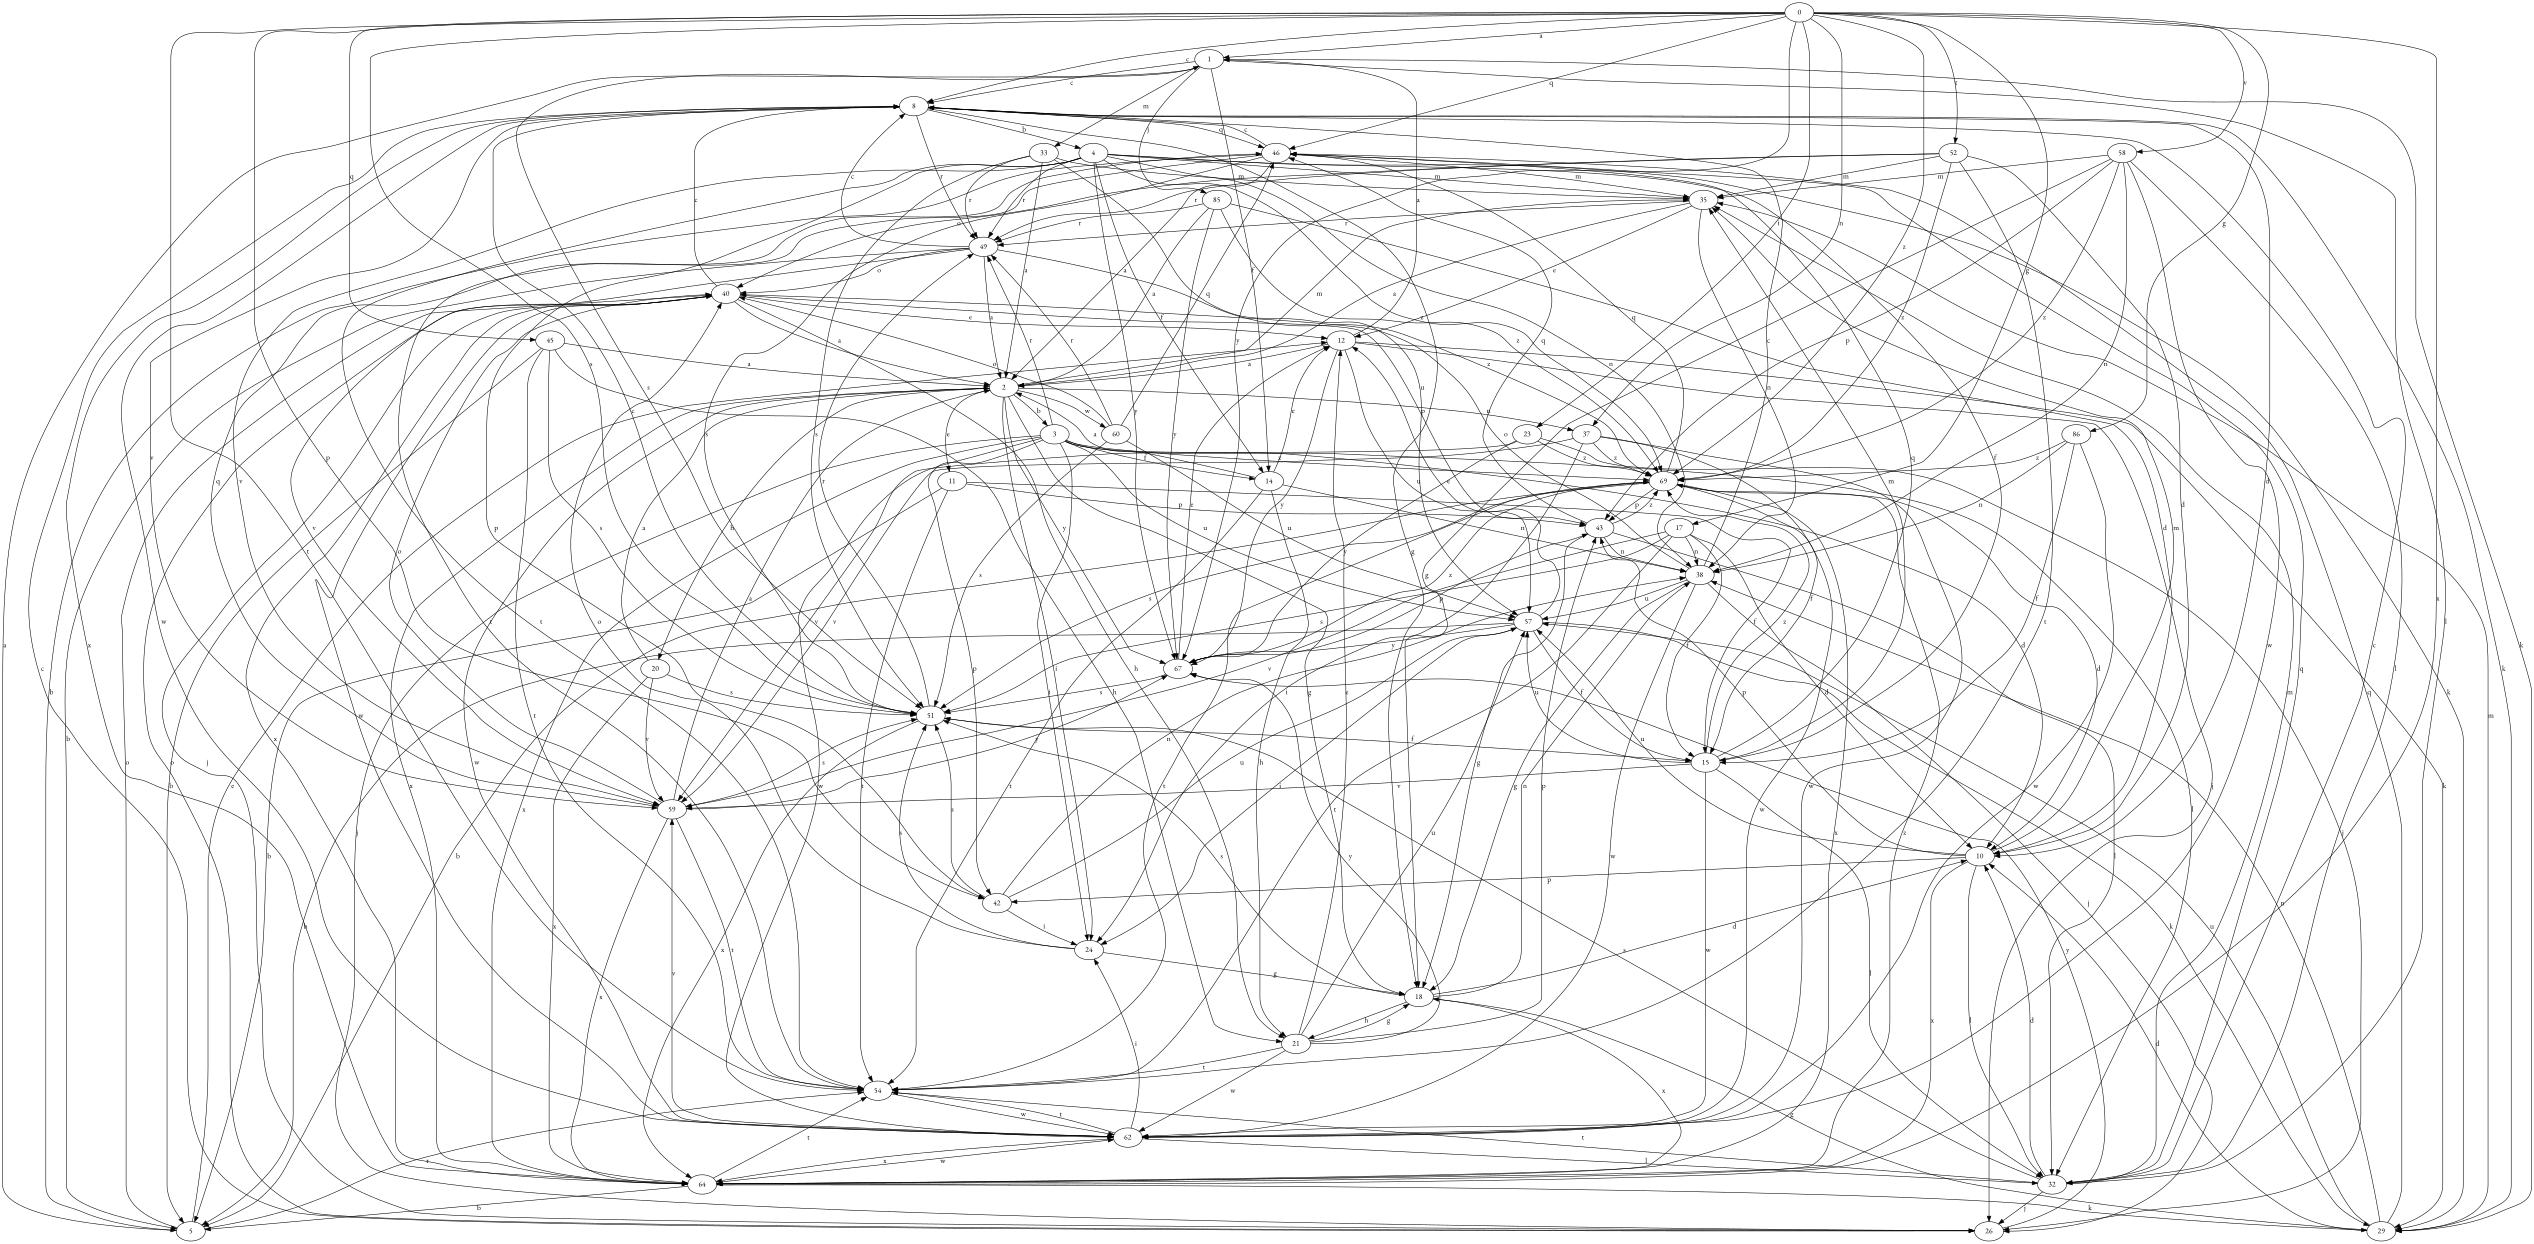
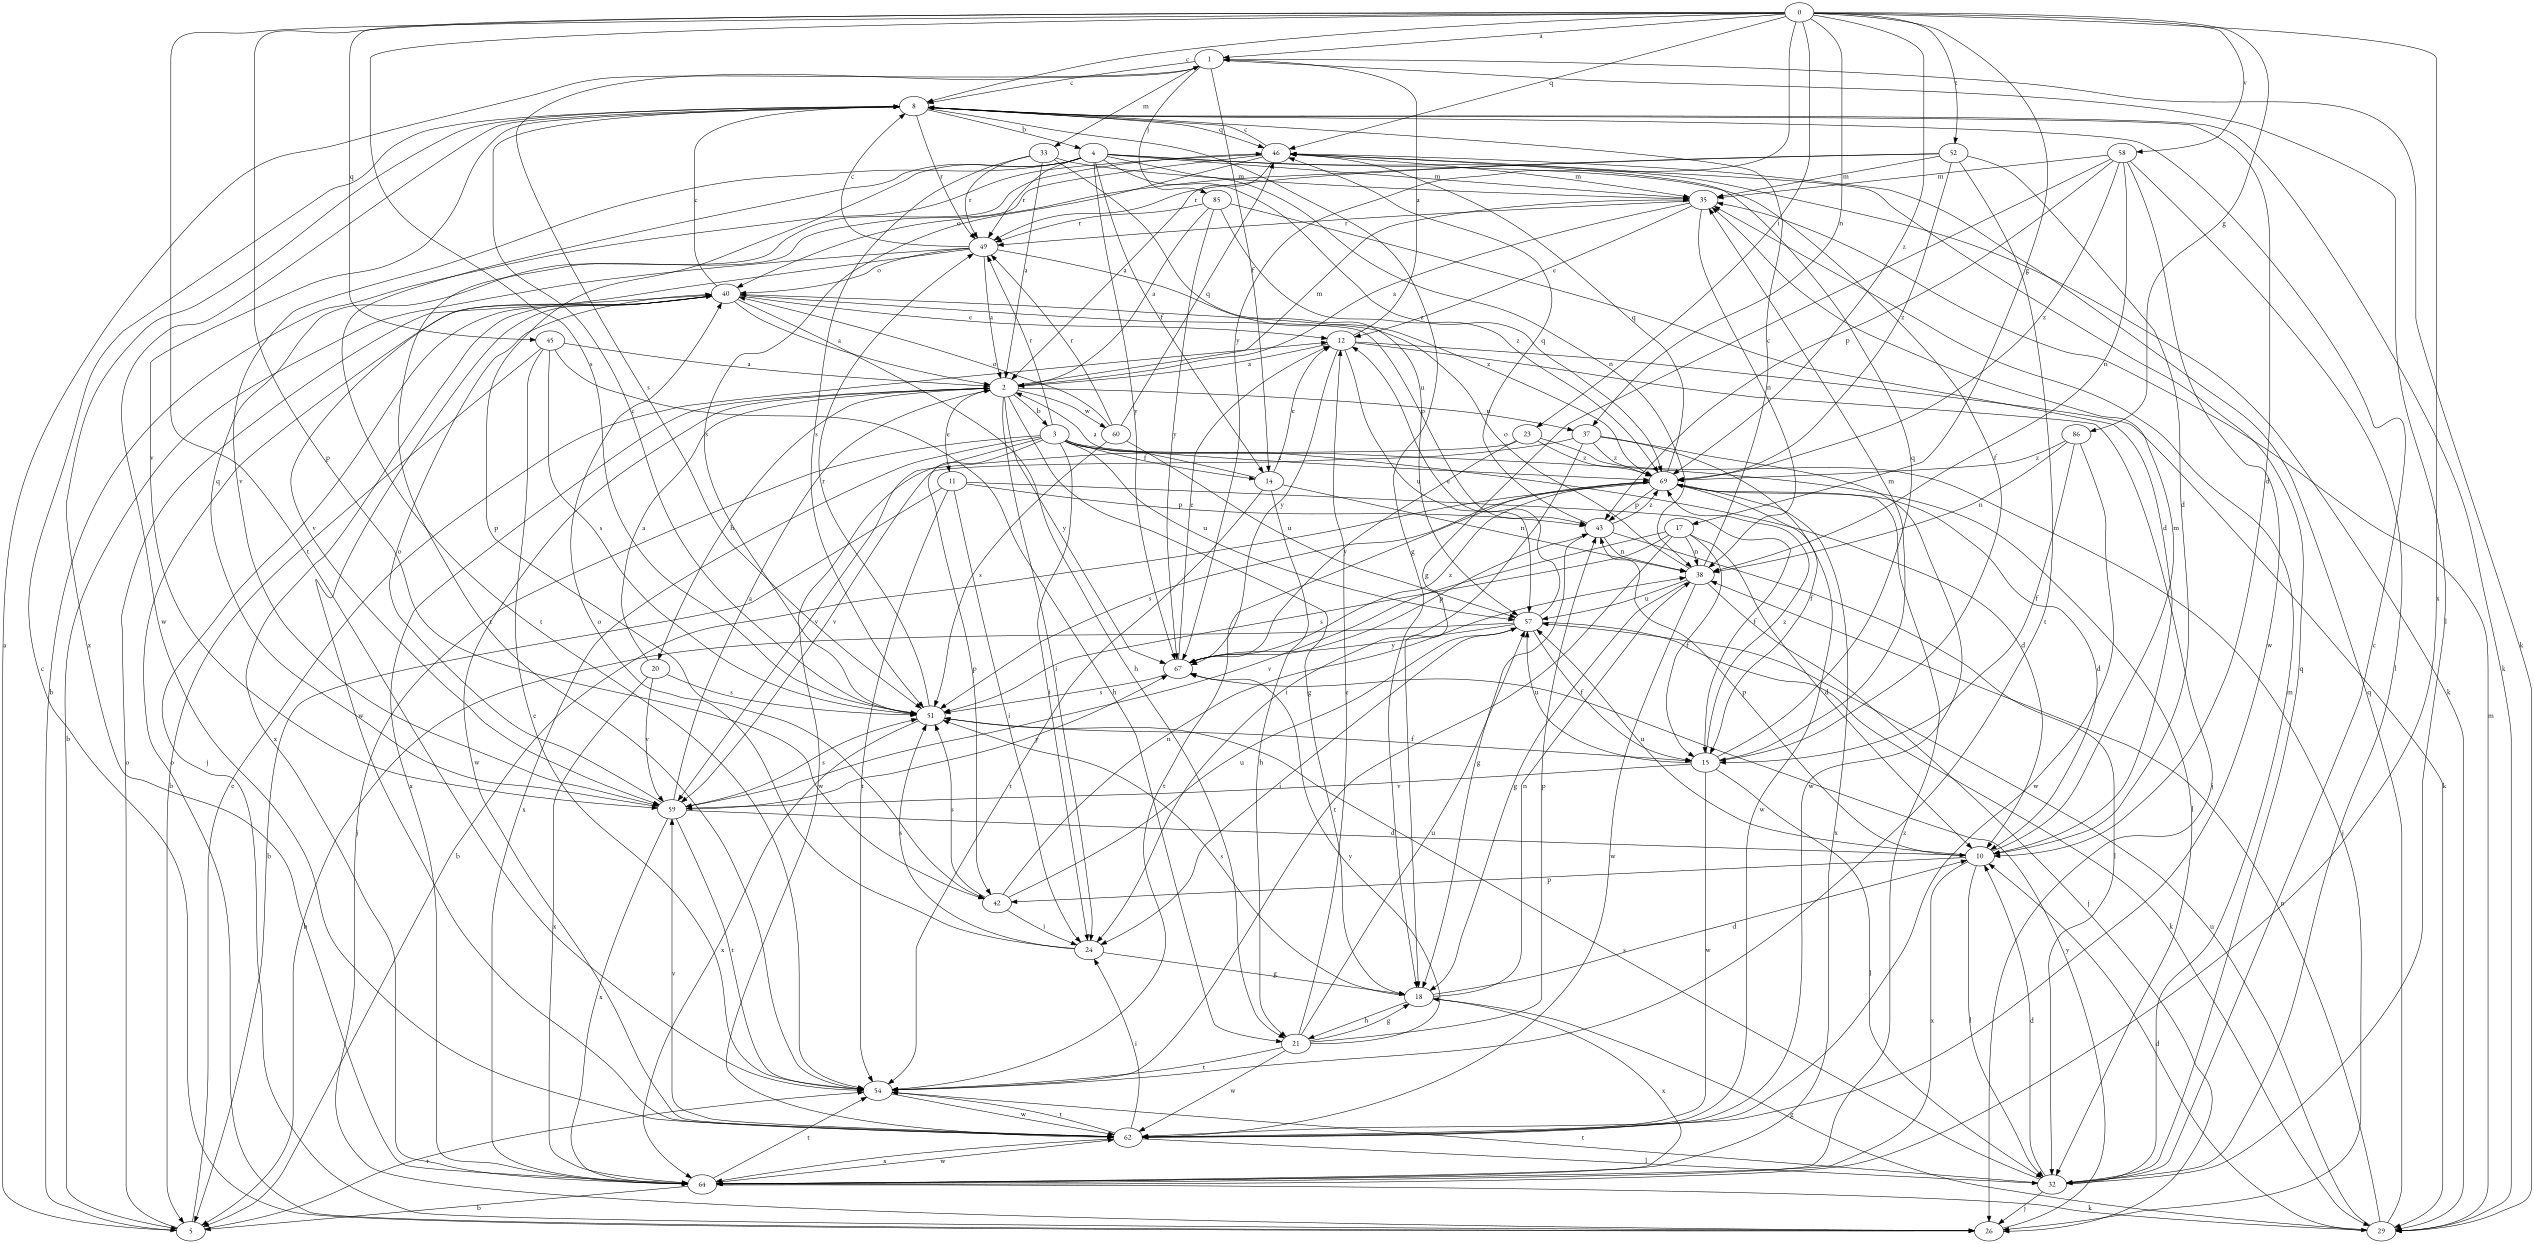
(535, 716) -> (535, 716)
none -> (1007, 718)
none -> (1291, 833)
